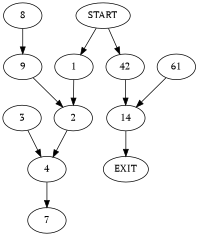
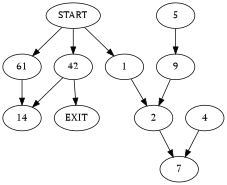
(23, 16) -> (176, 16)
none -> (50, 39)
(22, 118) -> none
(62, 140) -> (165, 140)
(126, 140) -> (75, 89)
